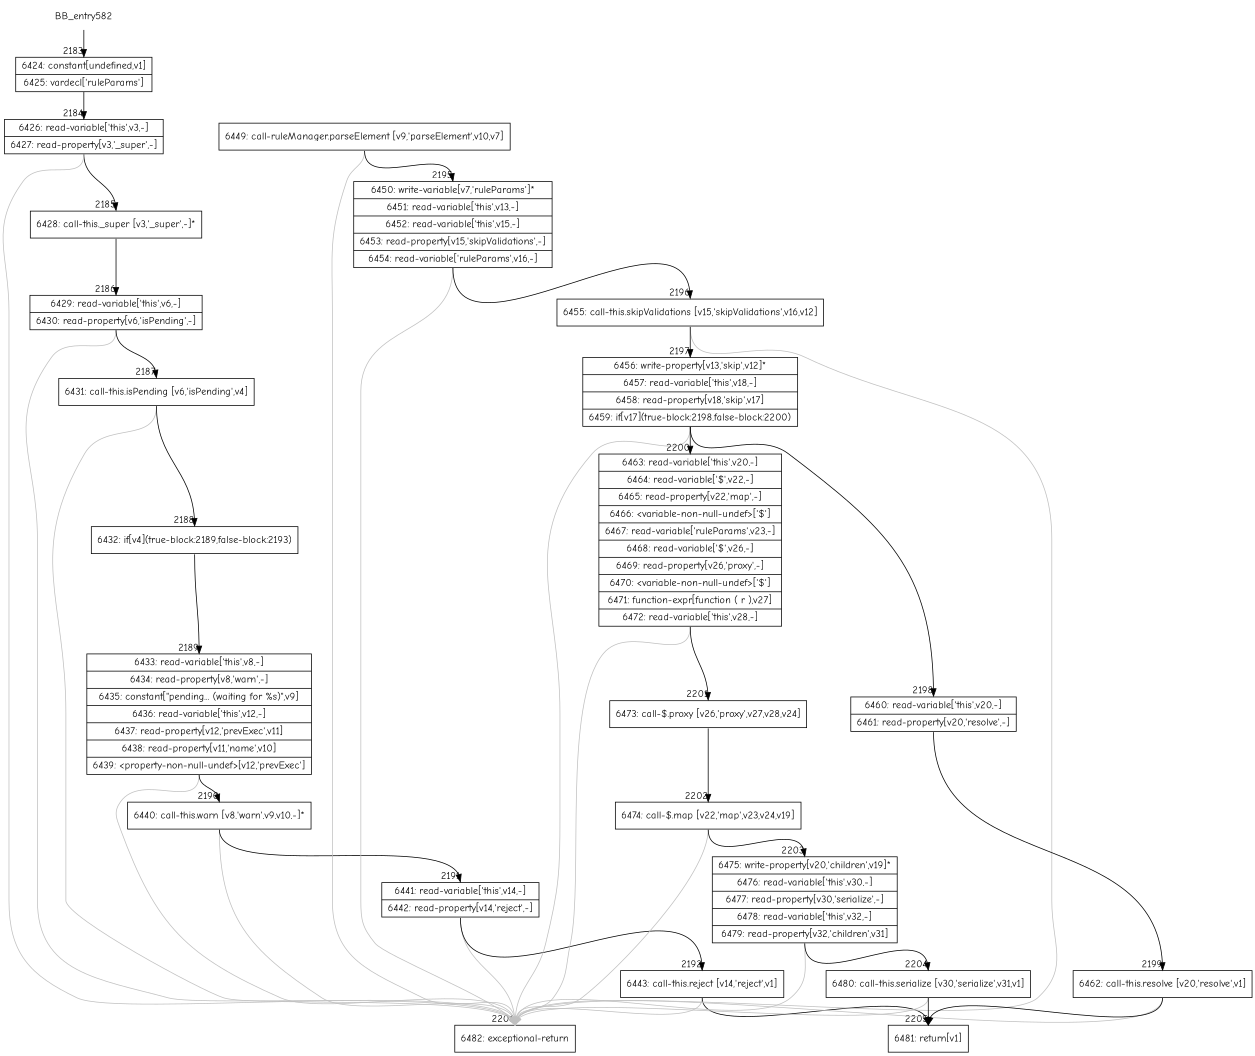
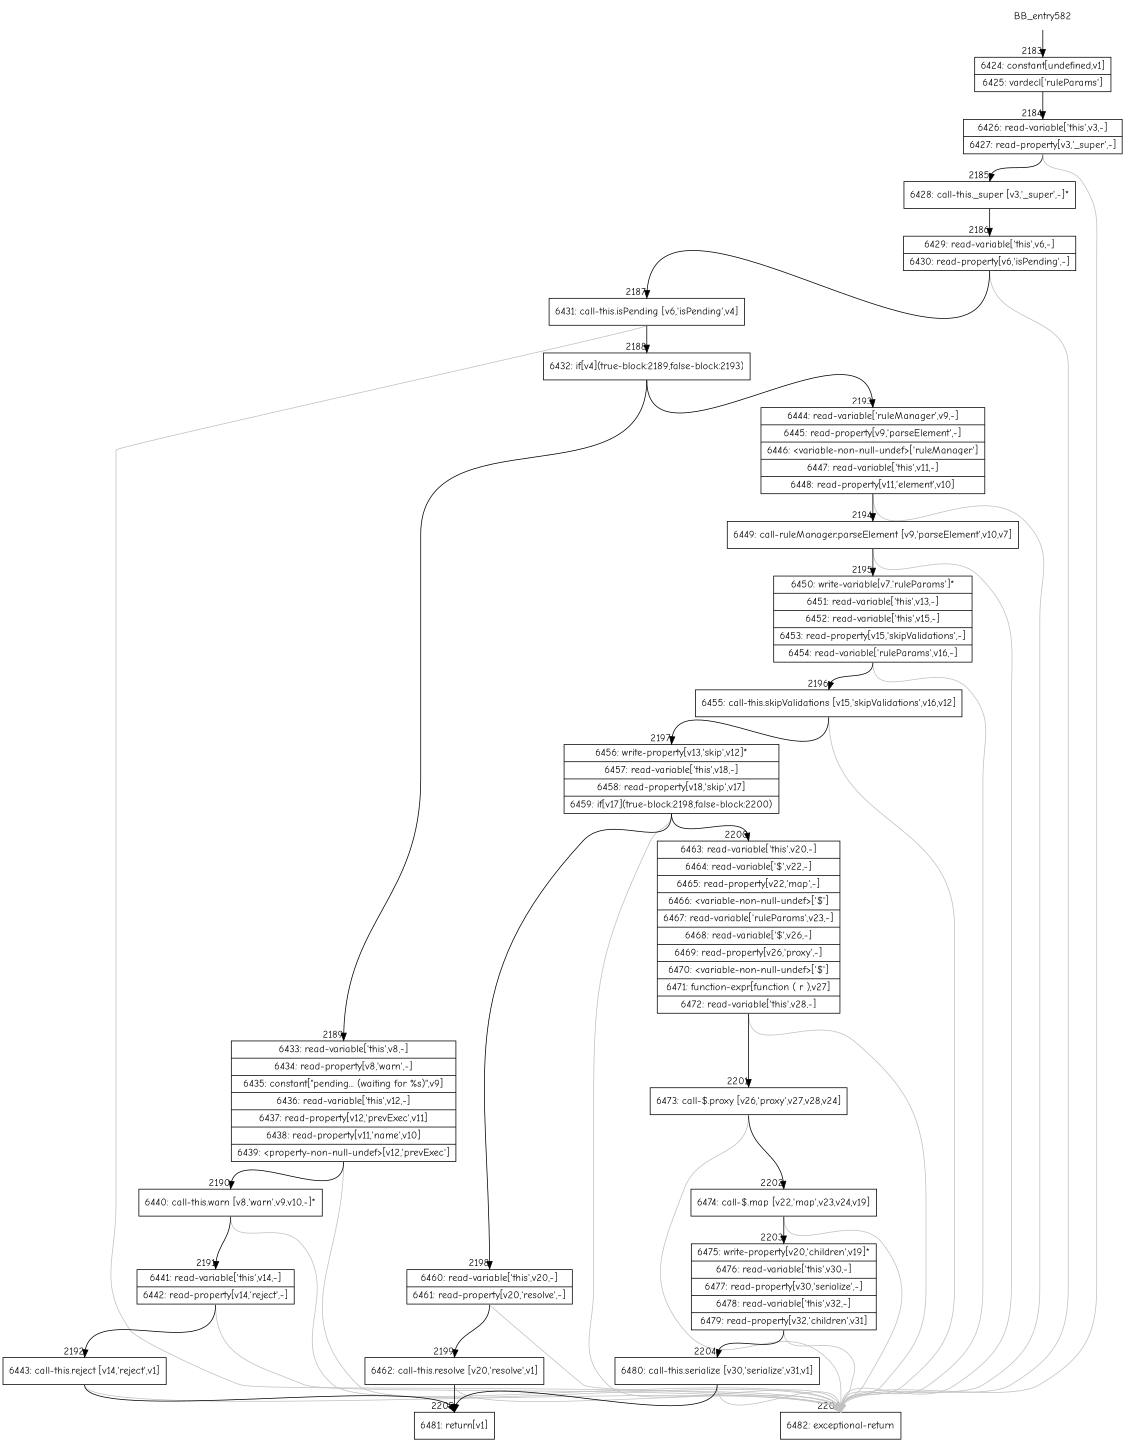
none -> (873, 451)
none -> (670, 1310)
none -> (583, 1385)
